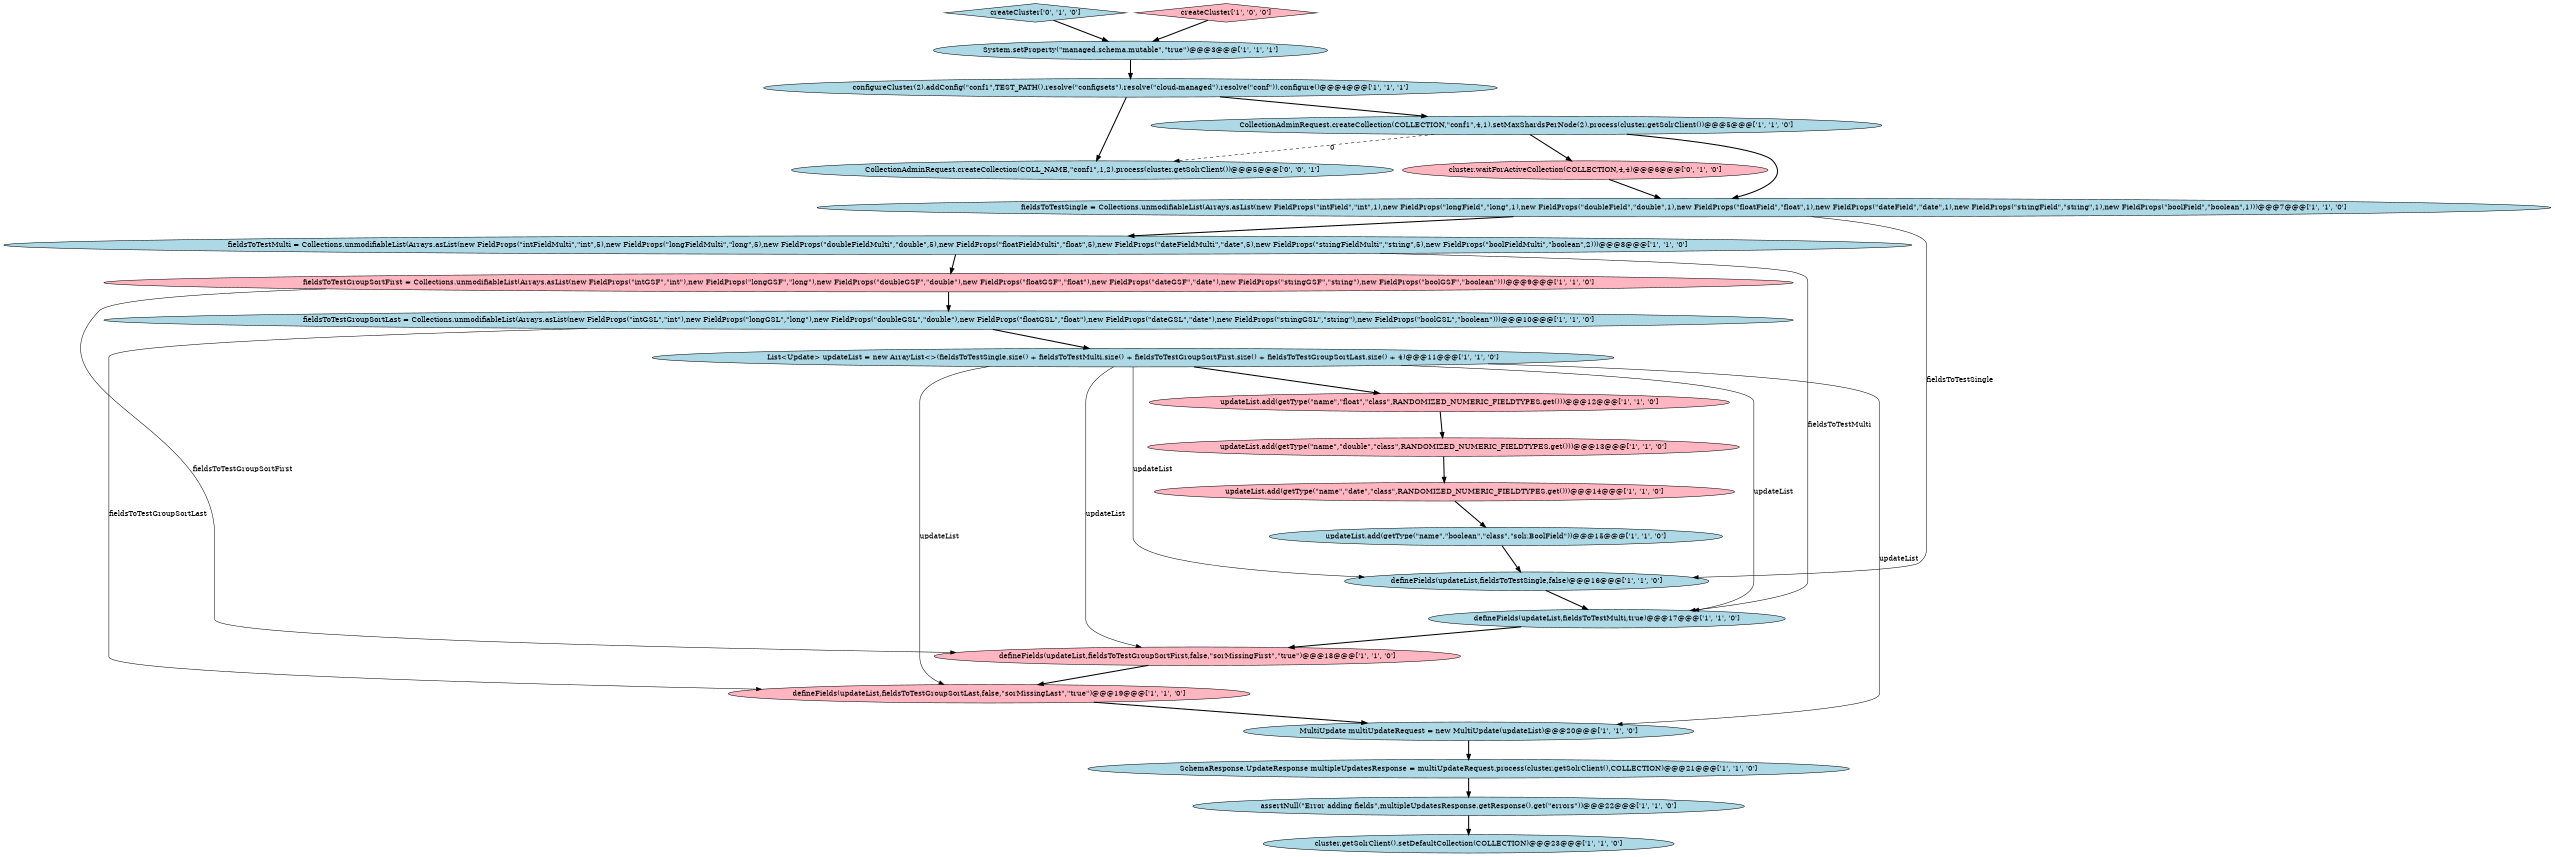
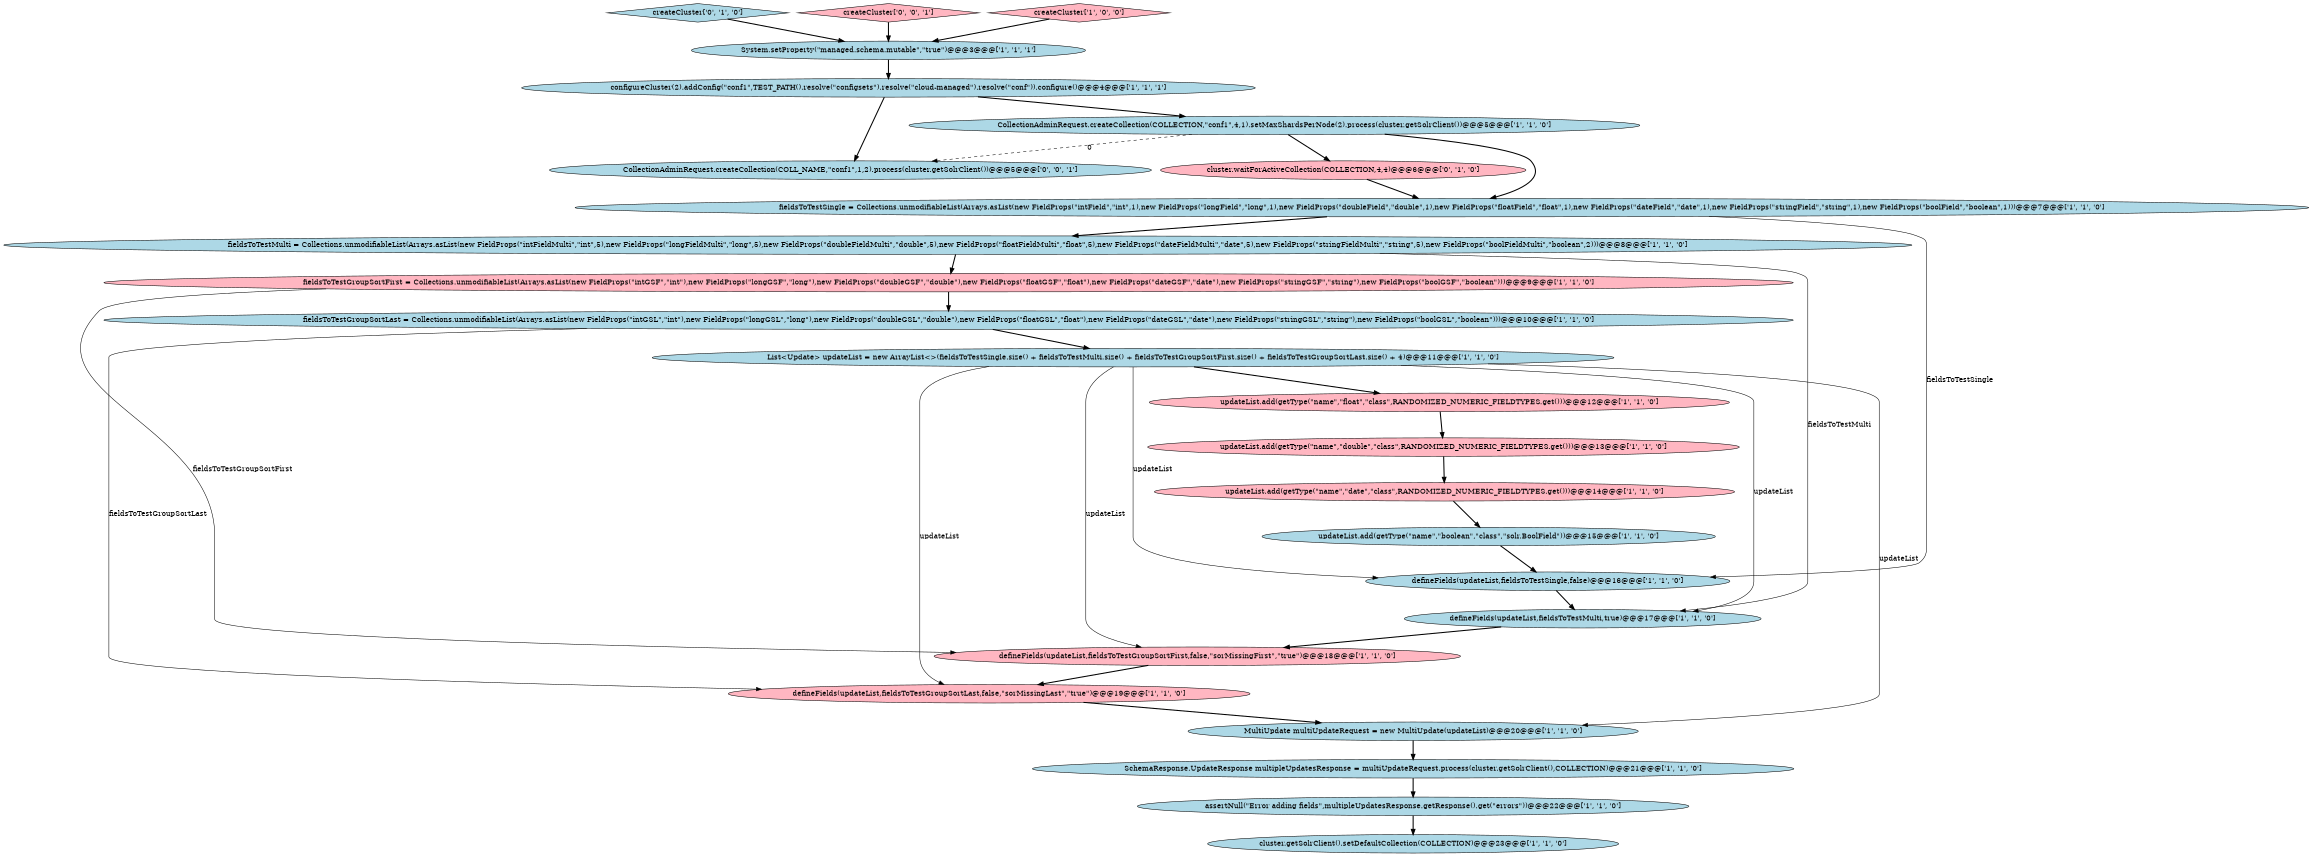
none -> (888, 13)
